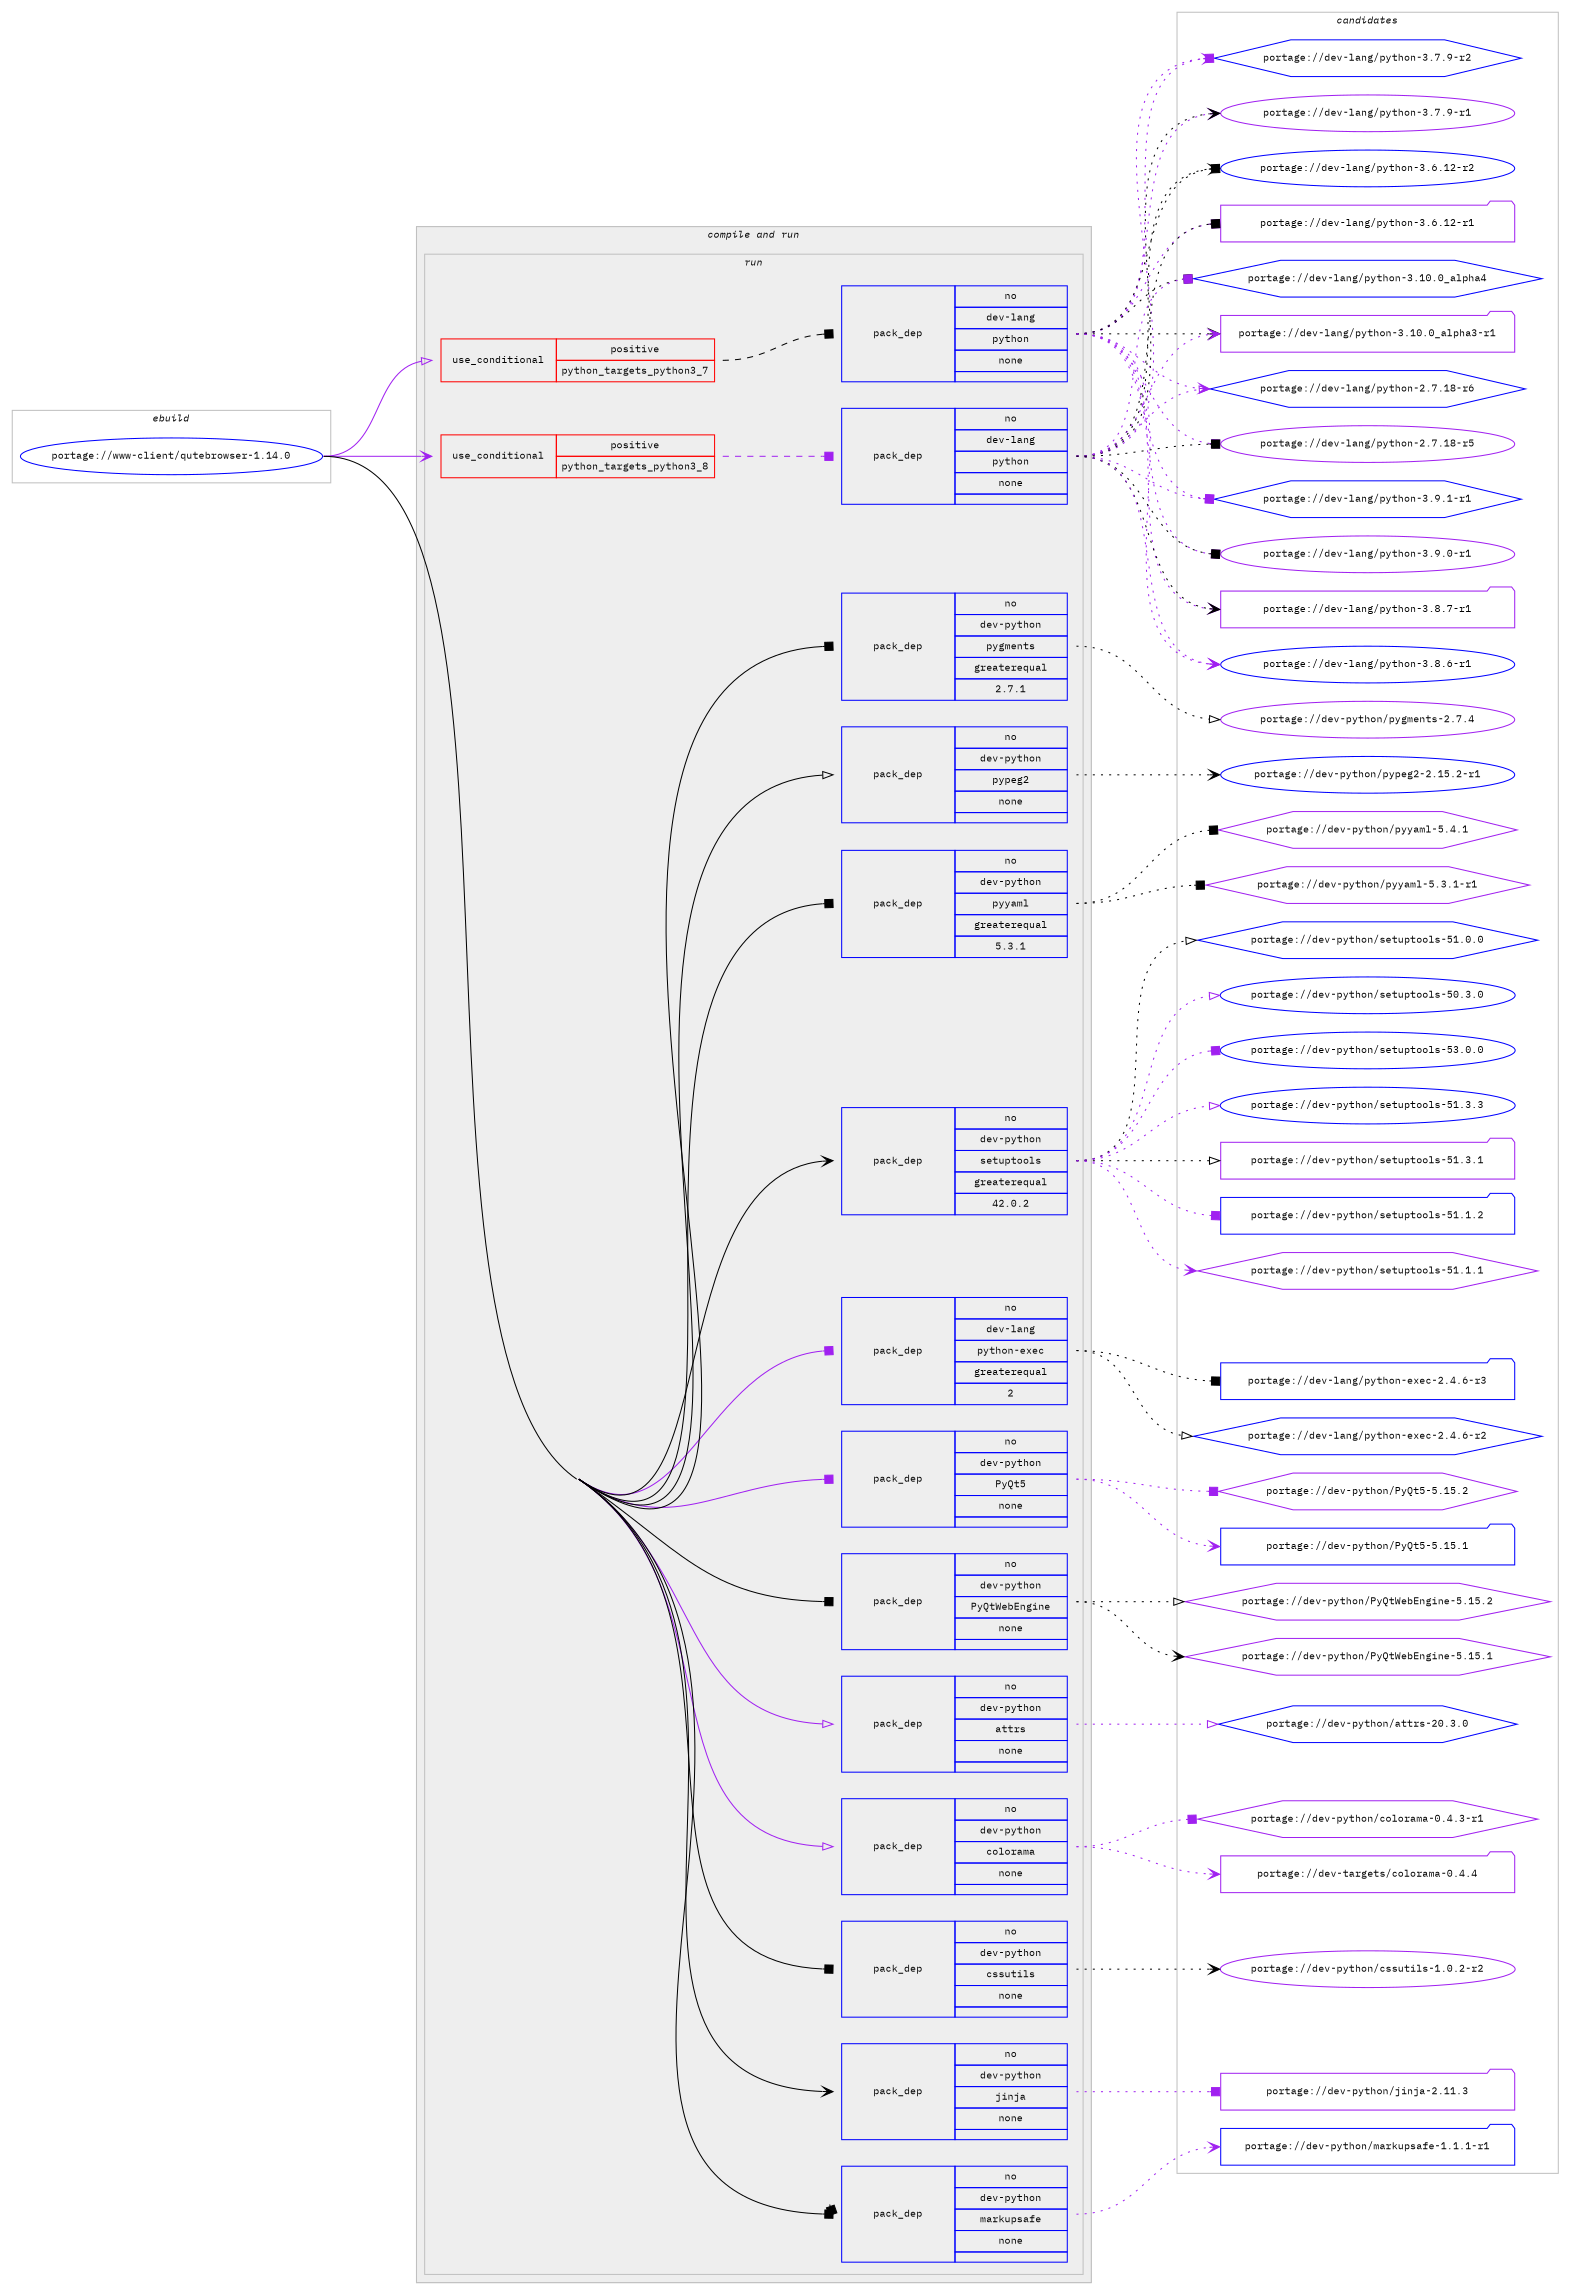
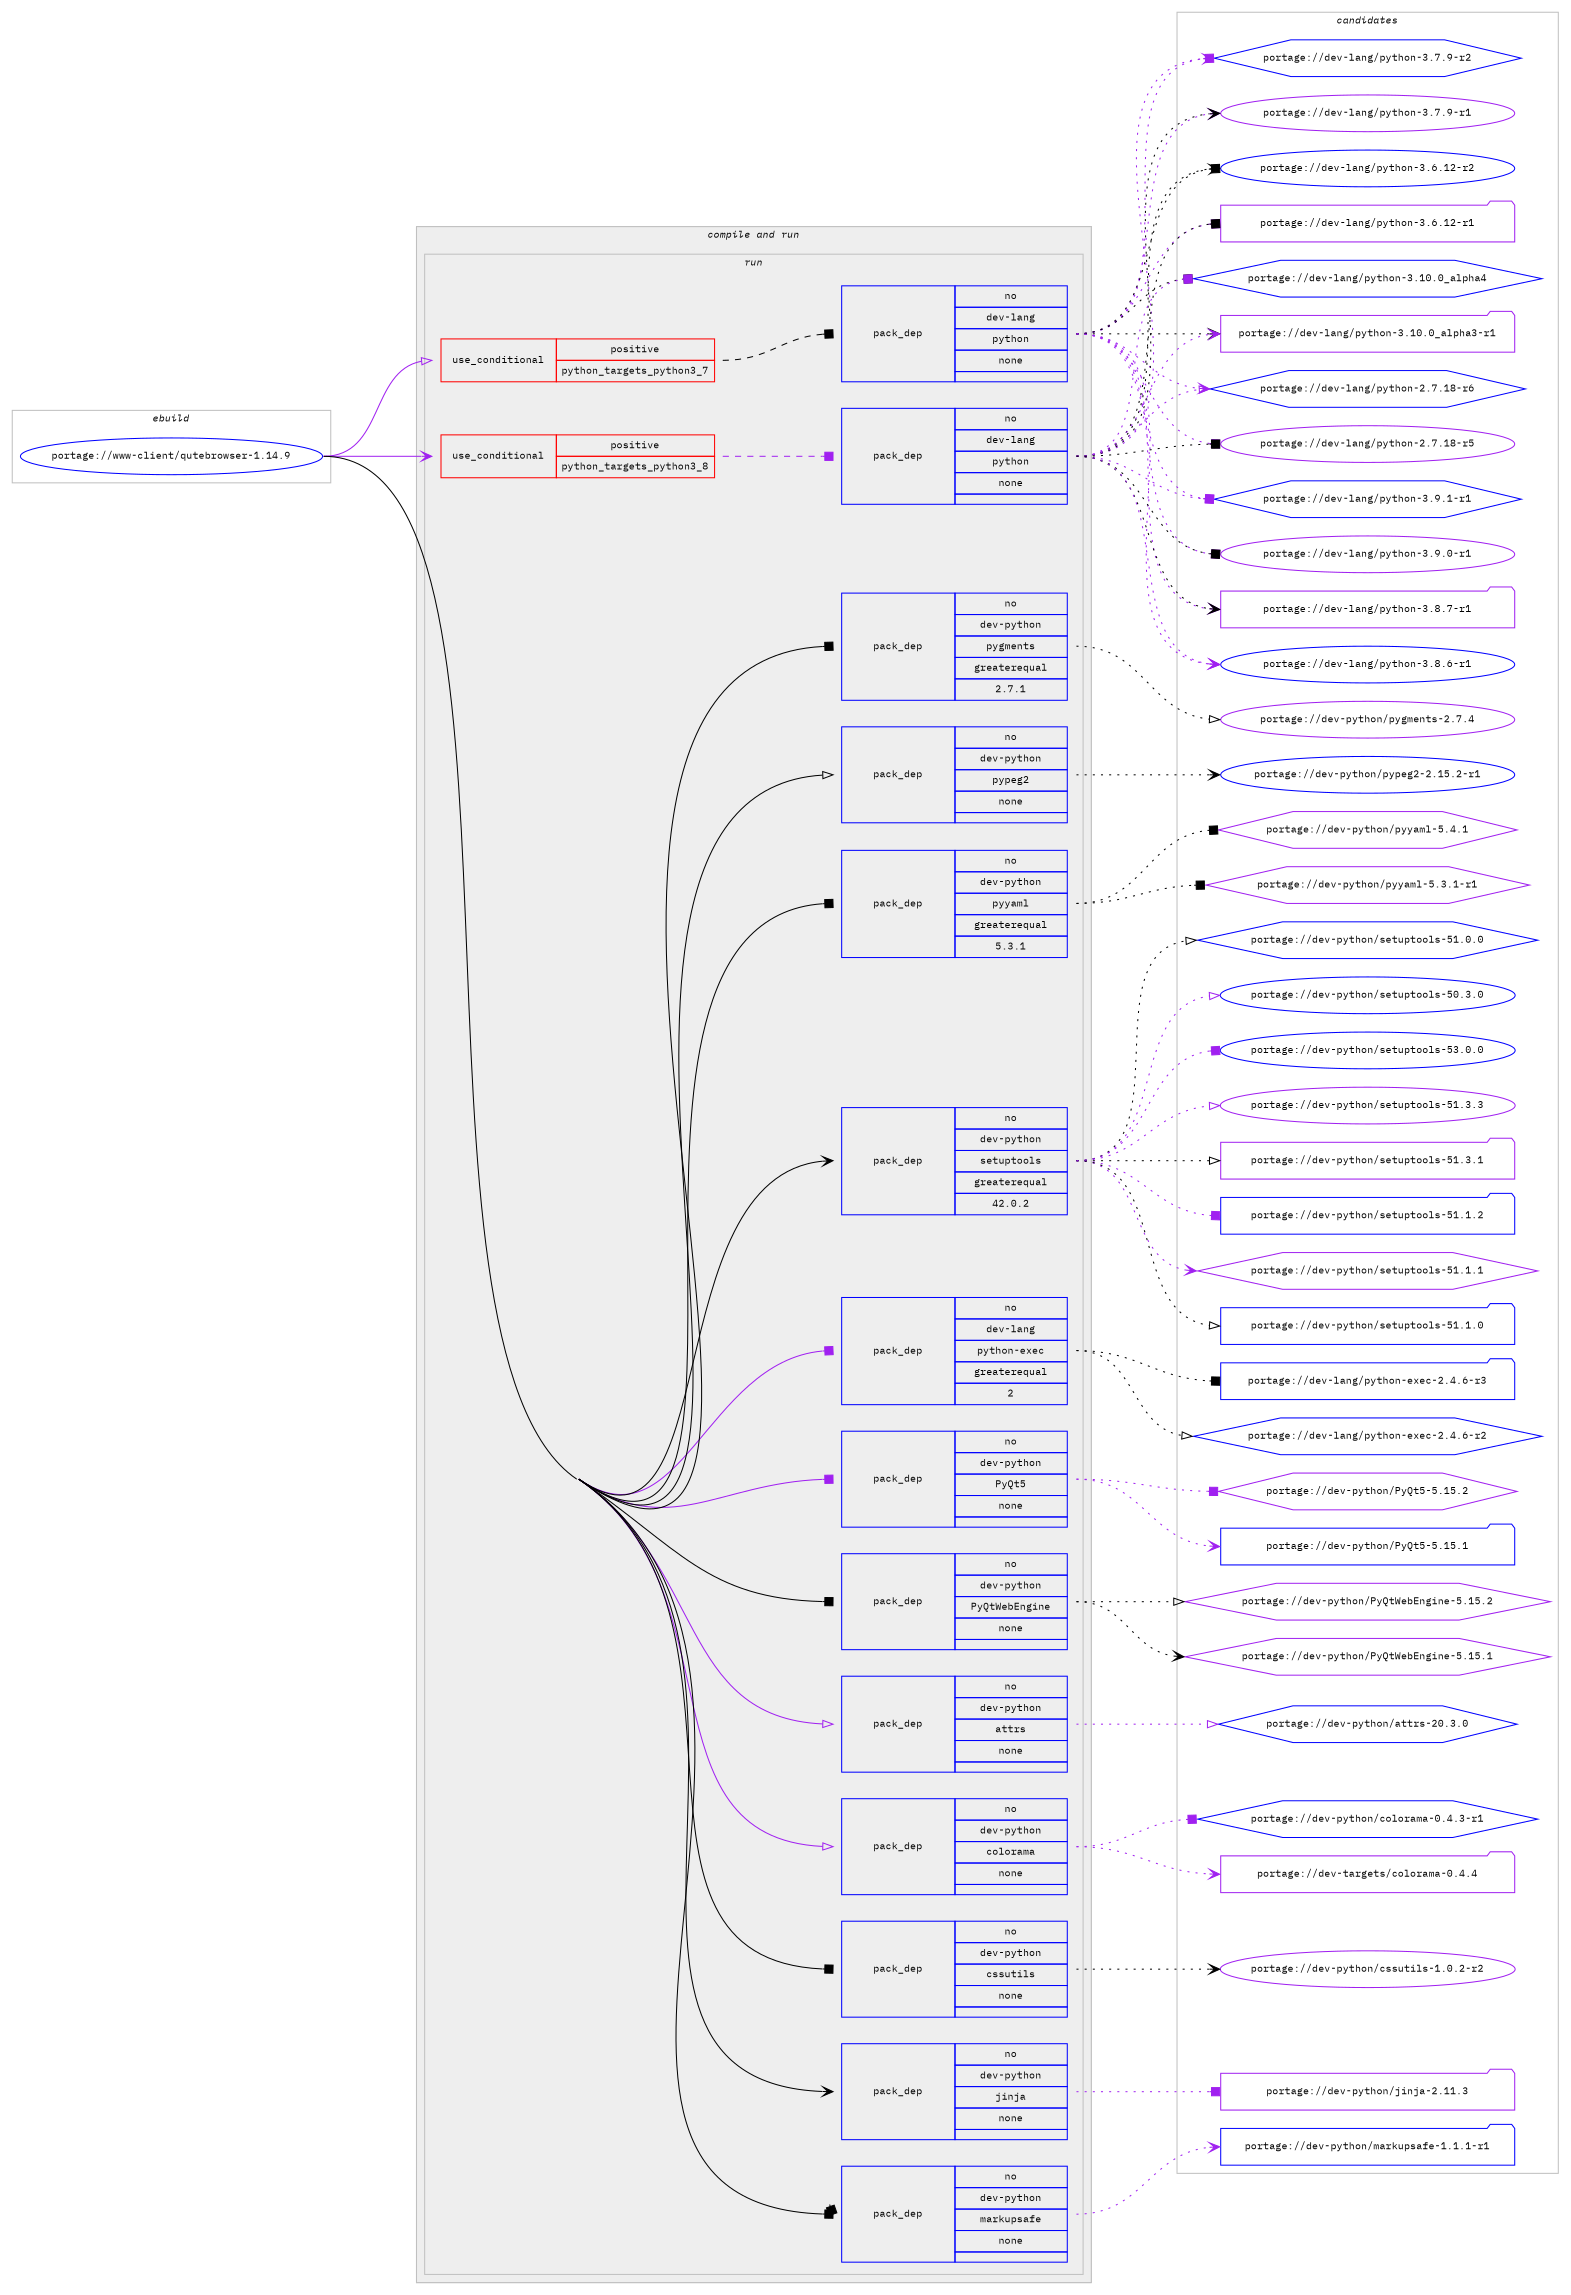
(172, 456) -> (172, 456)
(1368, 1106) -> (1368, 1106)
none -> (1368, 1326)
(1368, 1819) -> (1368, 1819)
